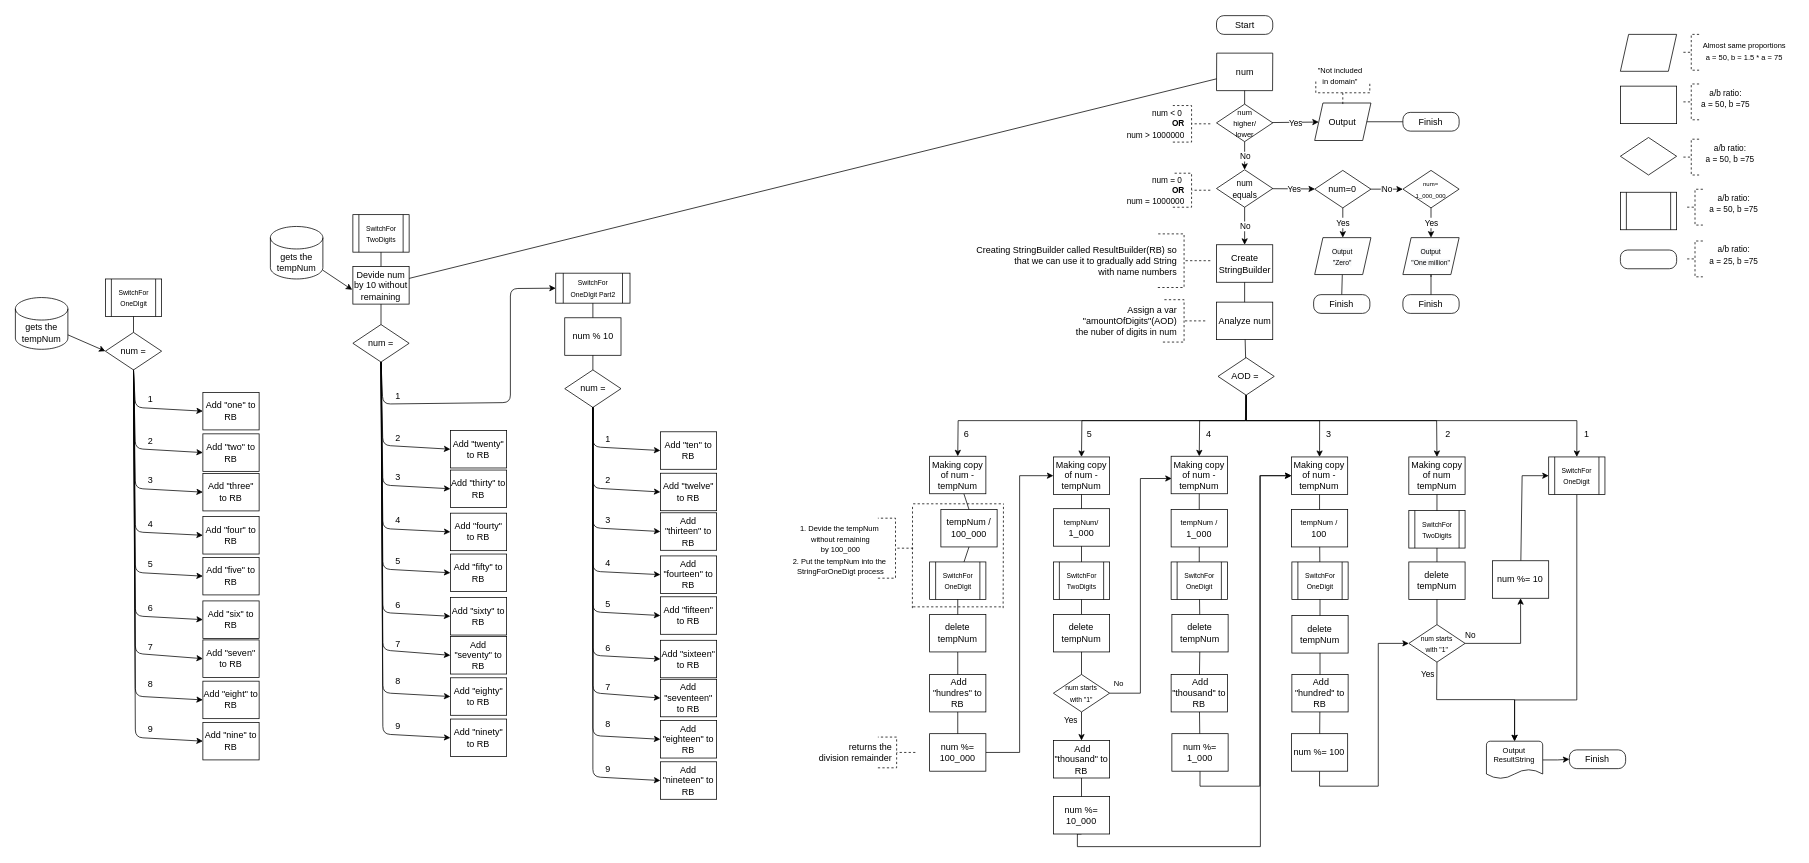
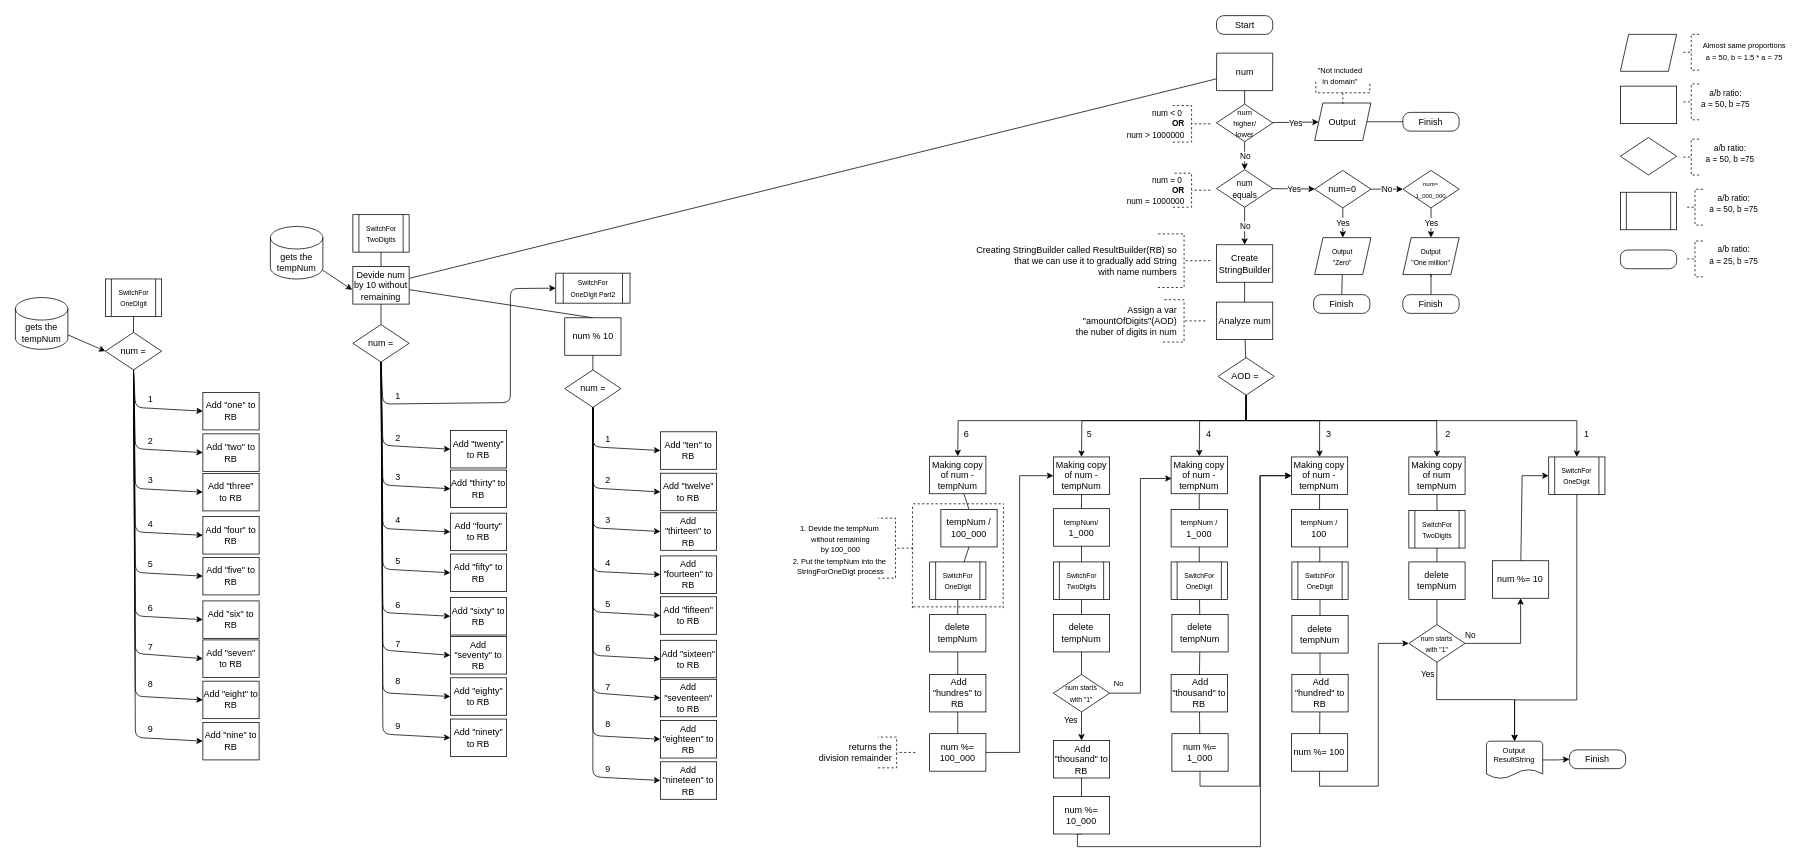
(593, 310) -> (501, 304)
